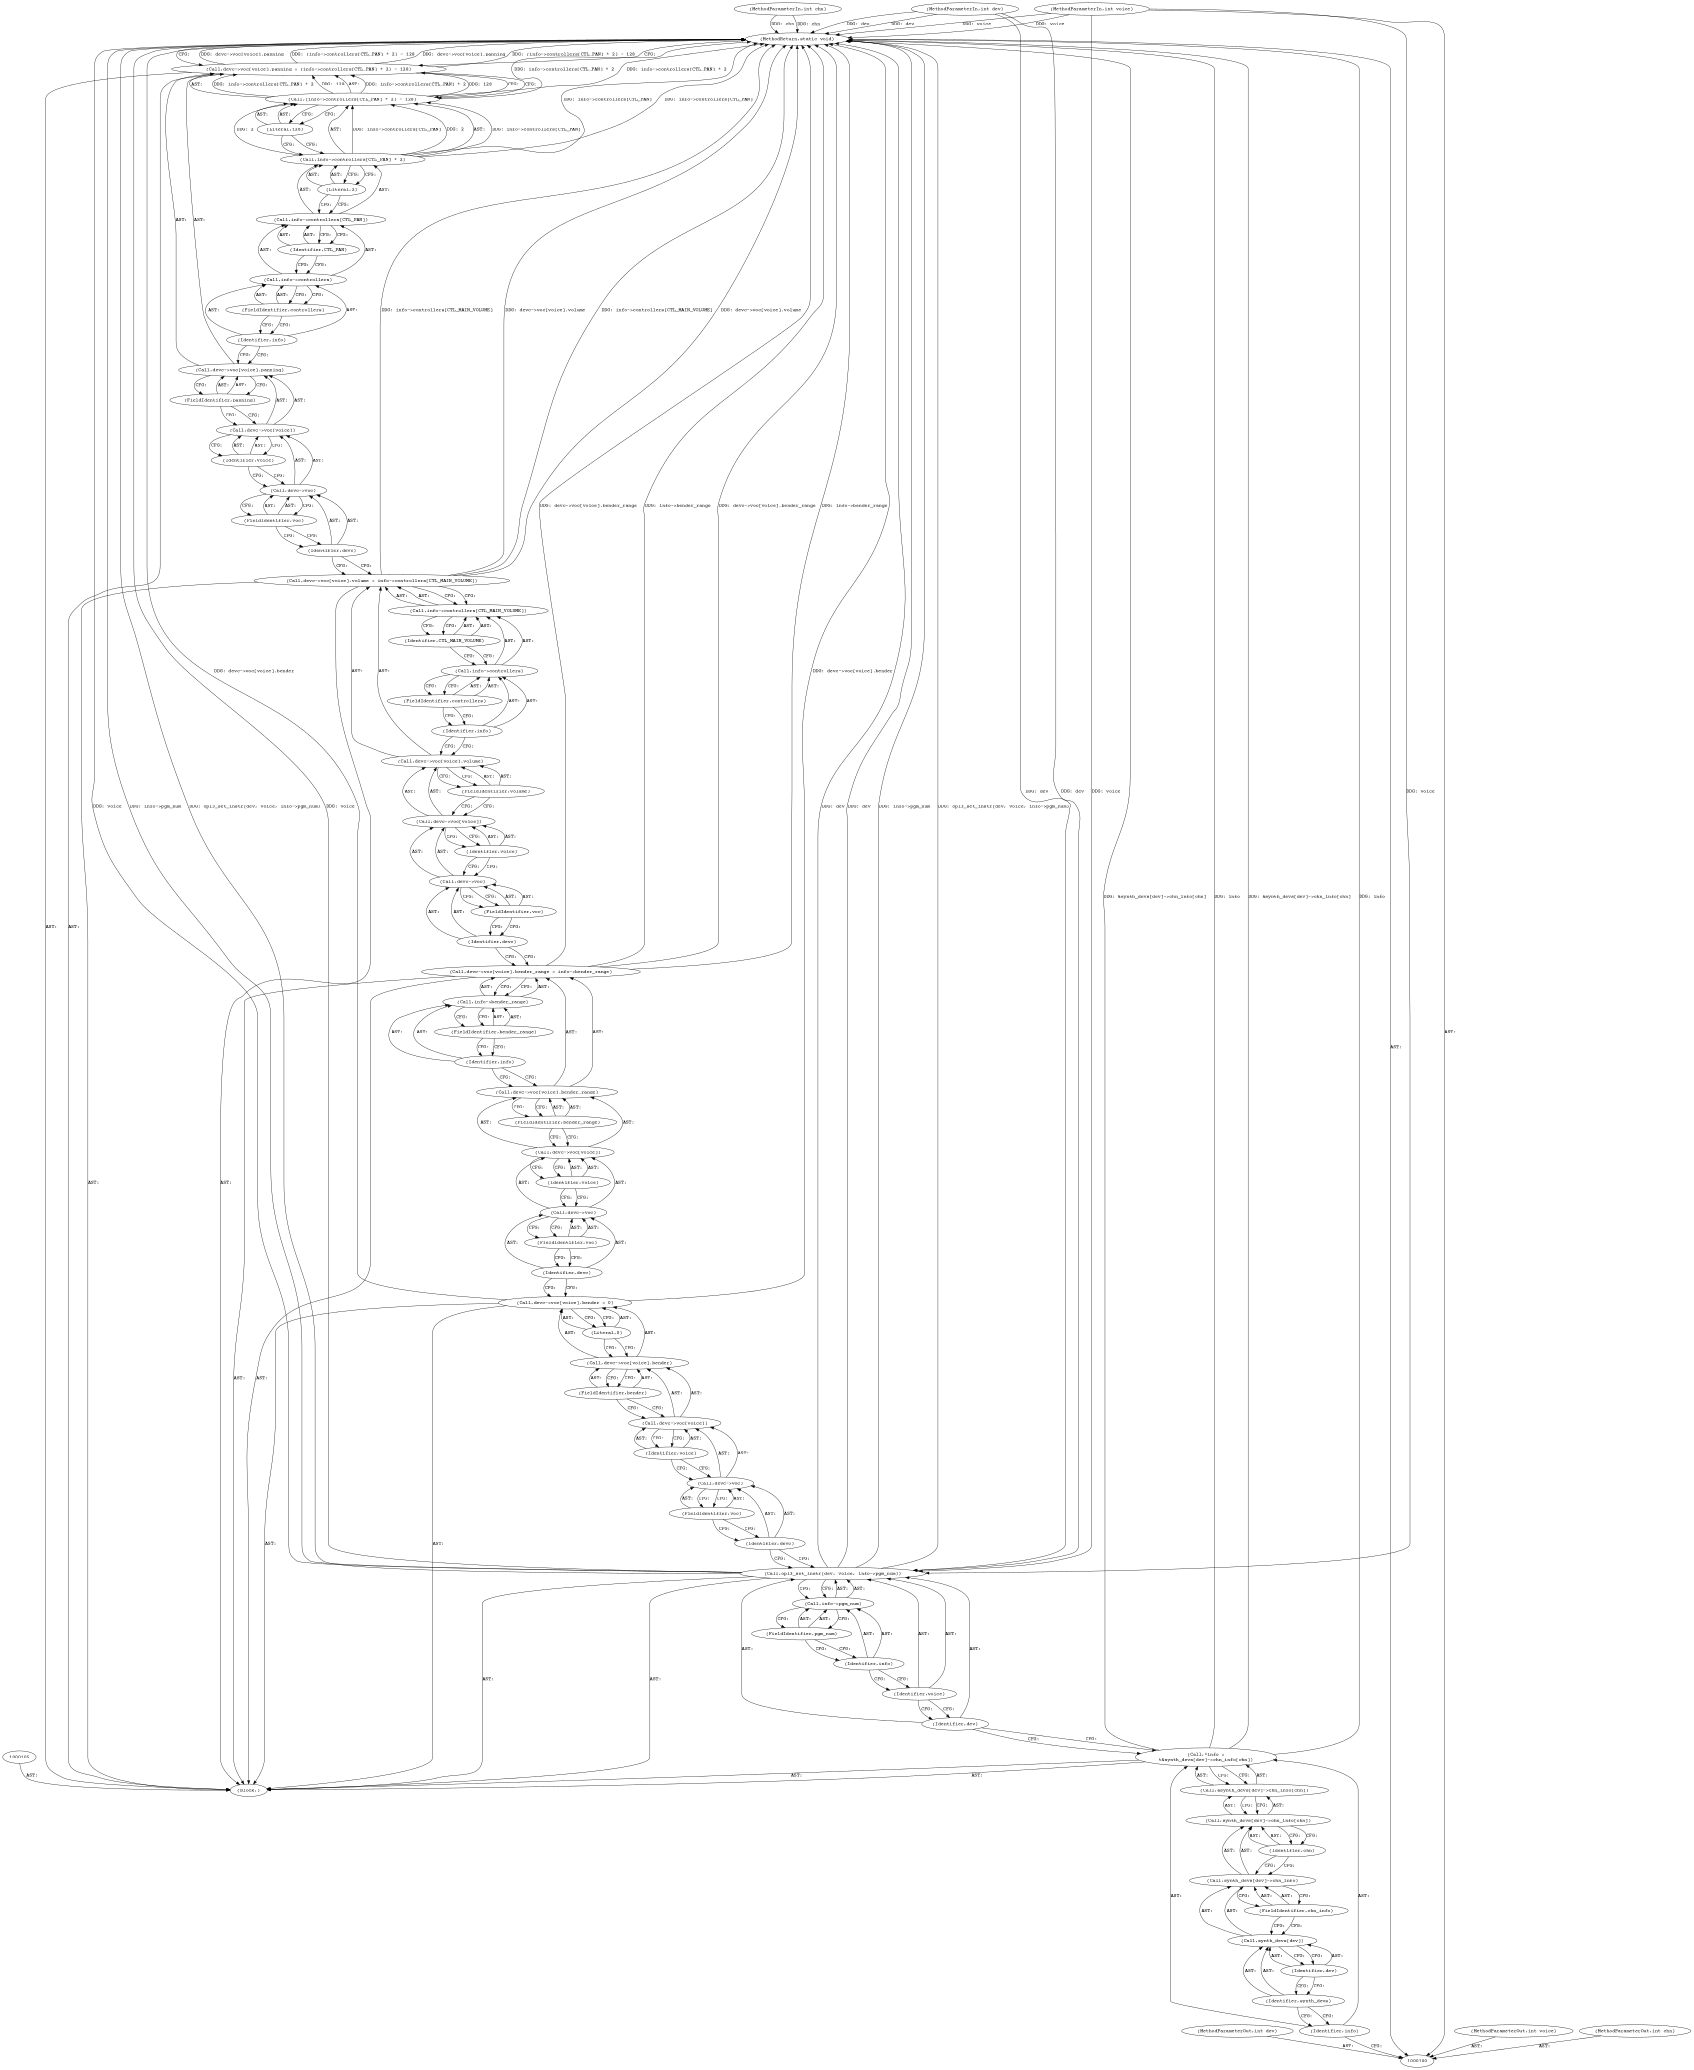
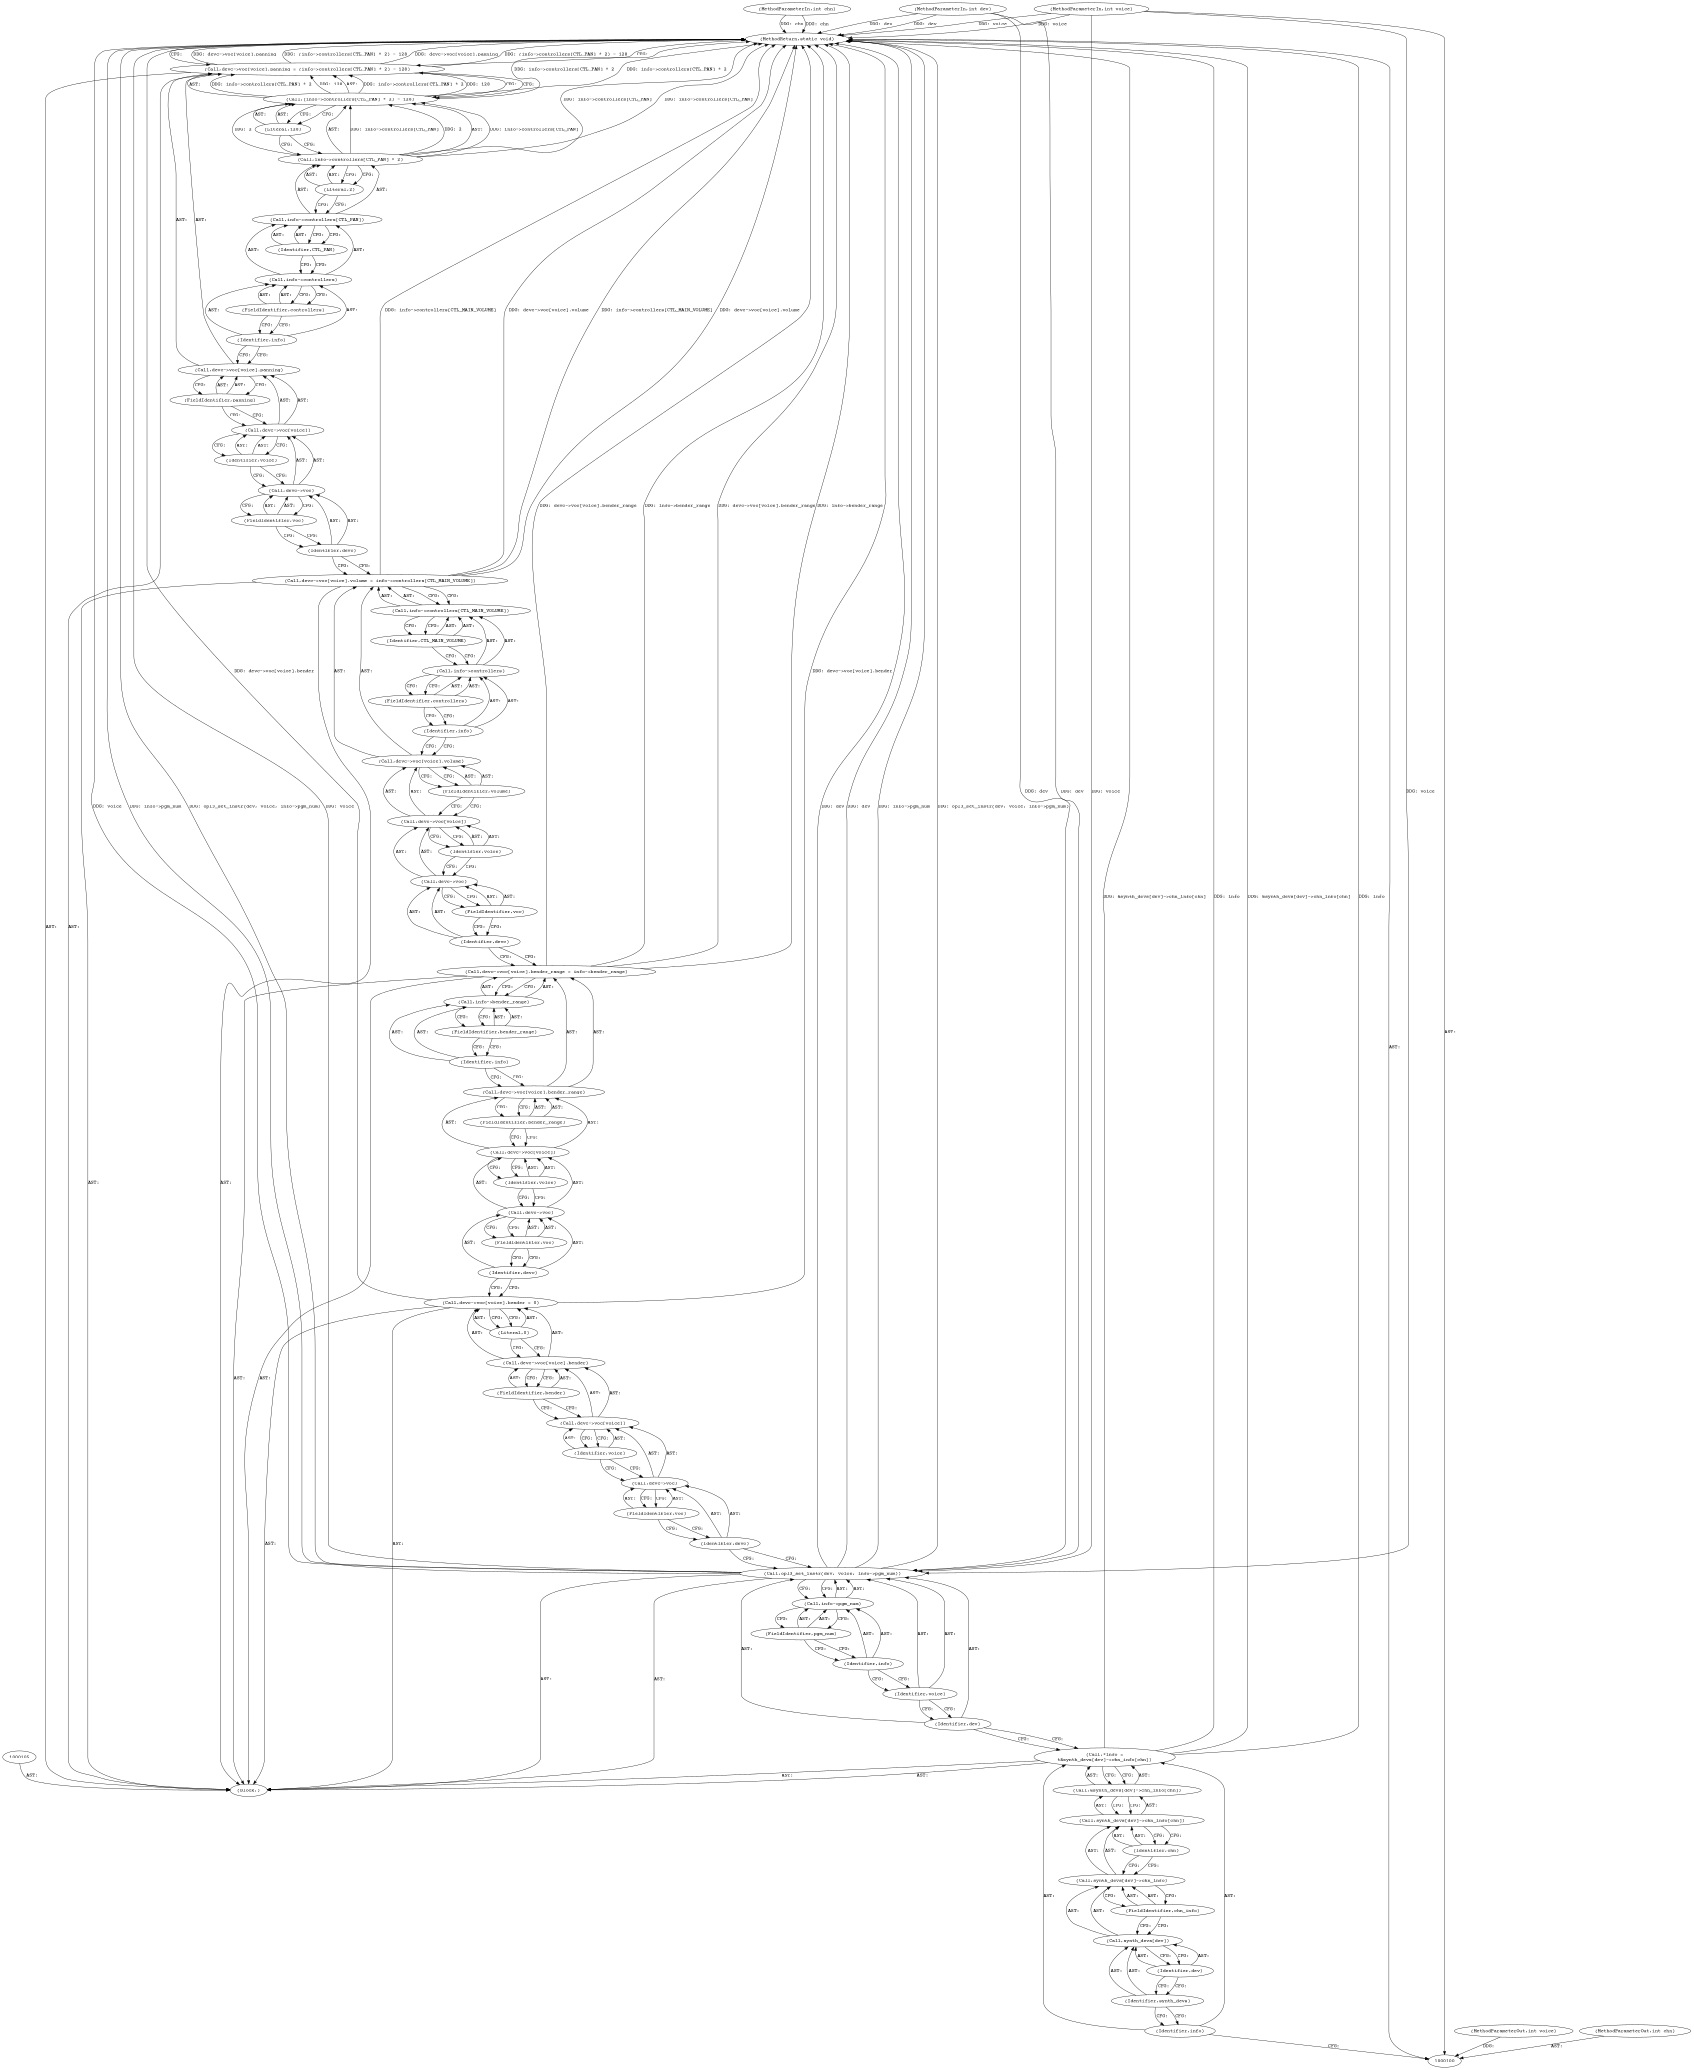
(1237, 2031) -> none
(1478, 2046) -> (1490, 2046)
